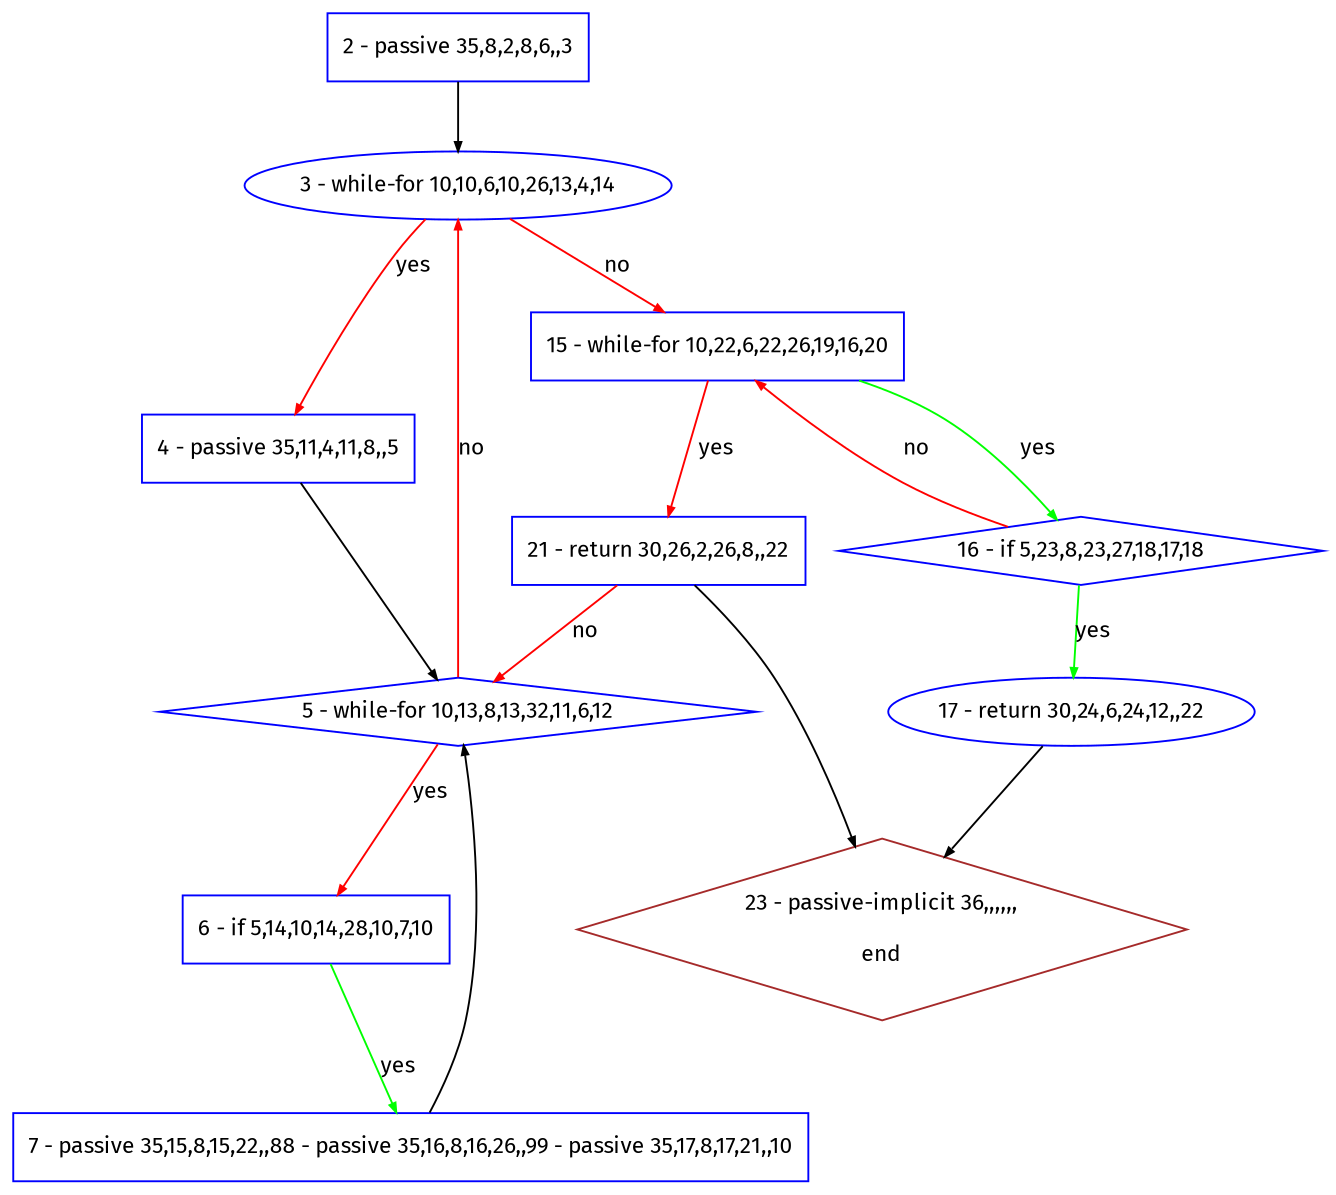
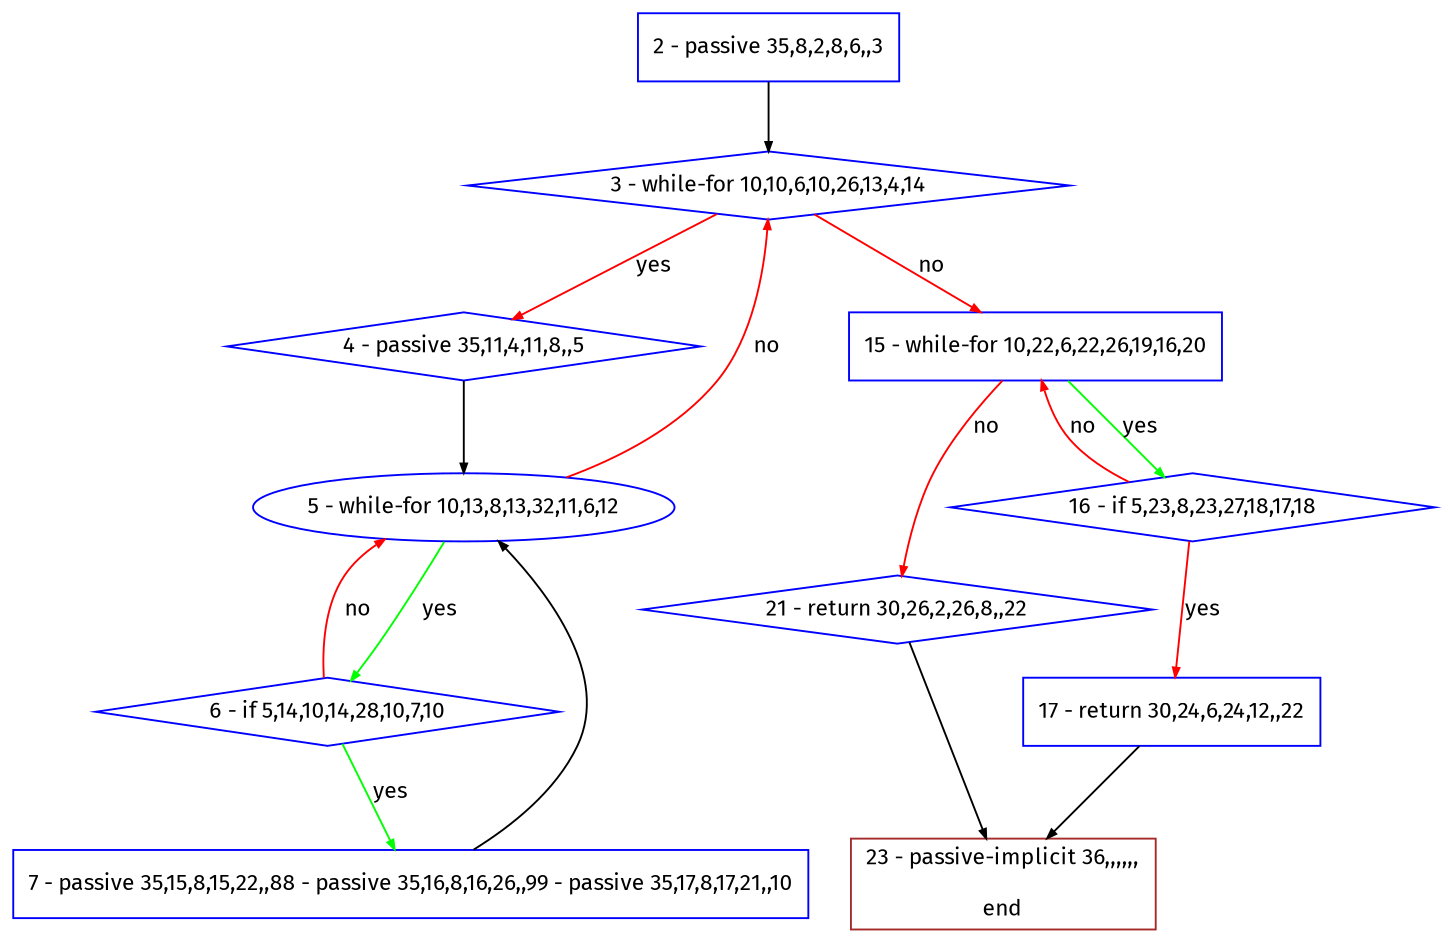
(458, 186) -> (769, 186)
(278, 449) -> (464, 346)
(717, 449) -> (986, 427)
(659, 551) -> (897, 610)
(1076, 626) -> (1183, 604)
(560, 631) -> (331, 603)
(458, 712) -> (464, 507)
(1071, 712) -> (1172, 712)
(390, 816) -> (402, 609)
(316, 929) -> (327, 712)
(882, 929) -> (1003, 884)
